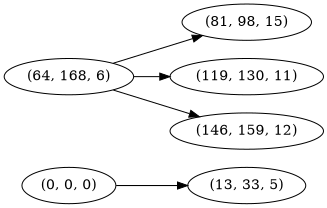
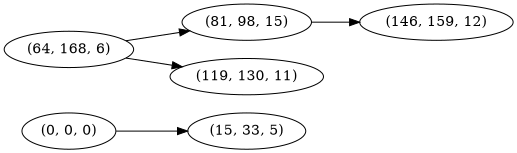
(151, 102) -> (331, 22)
(247, 186) -> (247, 131)
